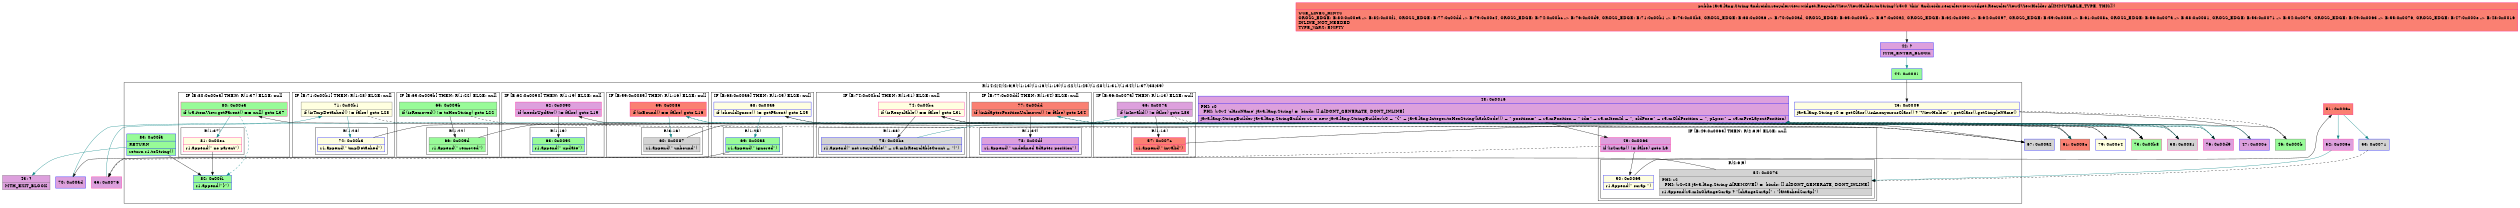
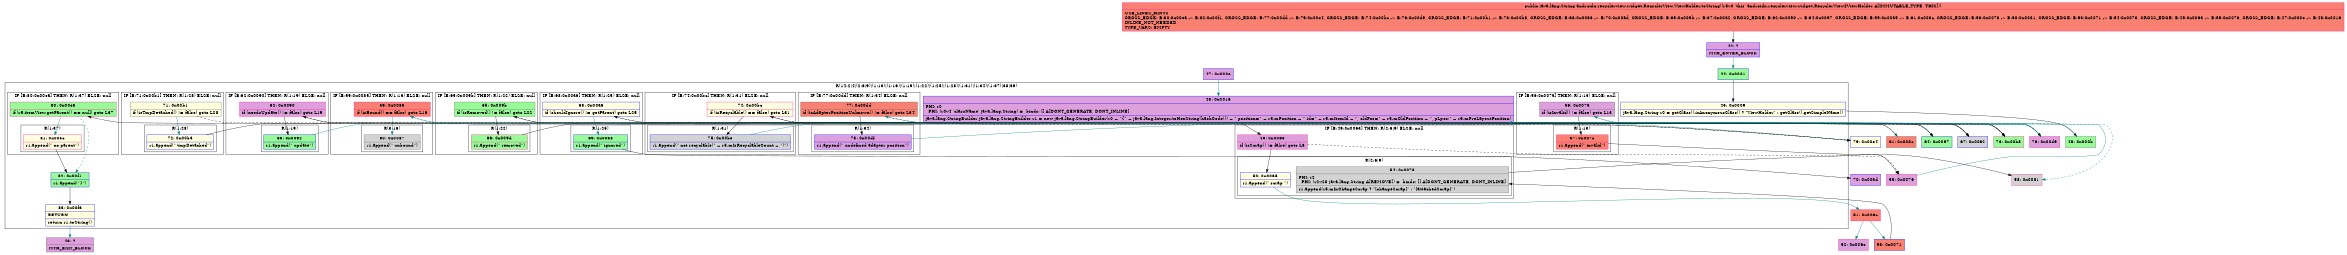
(448, 113) -> (495, 113)
(1155, 113) -> (1577, 113)
(2154, 116) -> (1962, 115)
(2153, 118) -> none
(1379, 123) -> none
(1436, 123) -> (1229, 123)
(1675, 123) -> (1900, 123)
(2040, 123) -> (1797, 123)
(121, 126) -> none
none -> (1145, 127)
(892, 131) -> (720, 129)
none -> (1937, 142)
(151, 145) -> (70, 215)
(457, 145) -> (499, 142)
(2374, 145) -> (1889, 245)
(1992, 159) -> (1564, 201)
(183, 165) -> (70, 194)
(2150, 172) -> none
(2148, 174) -> (1716, 192)
